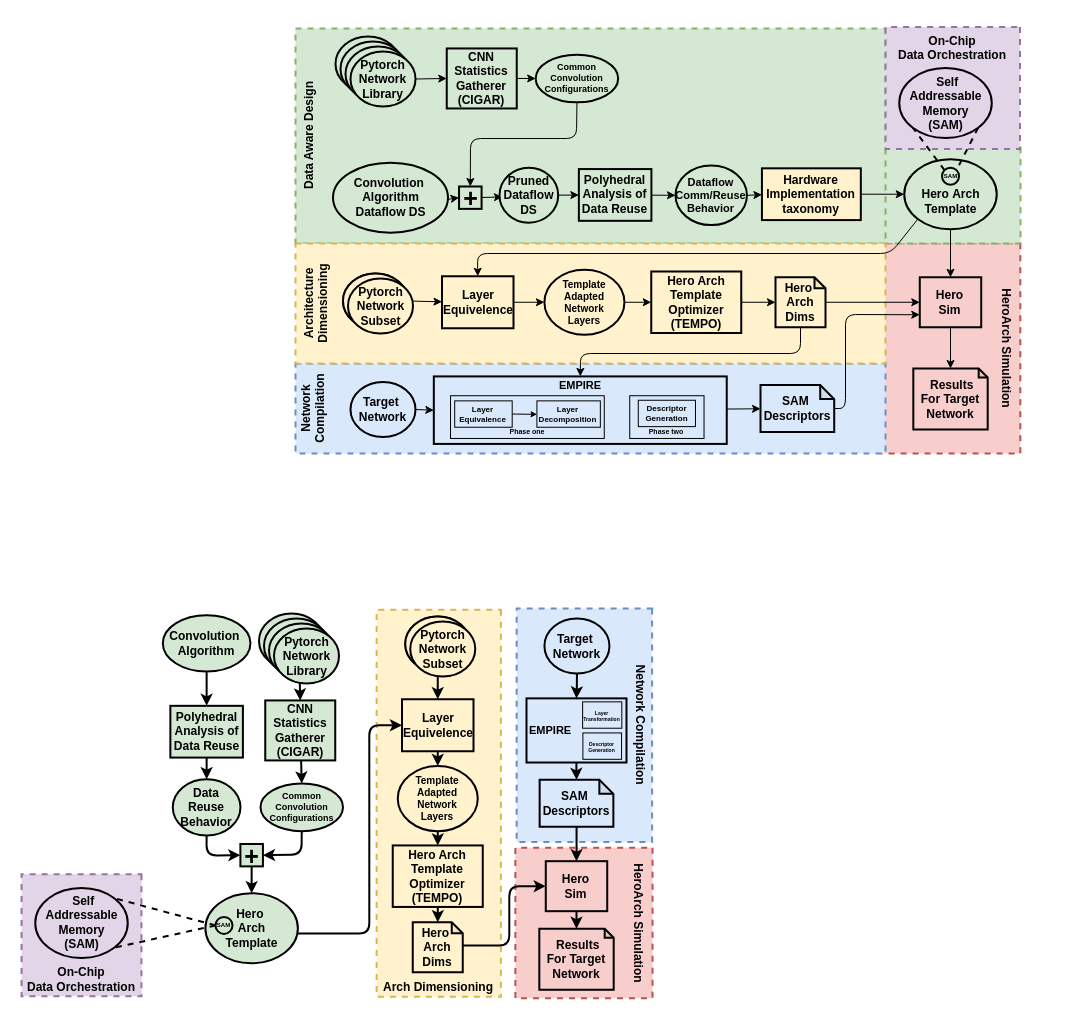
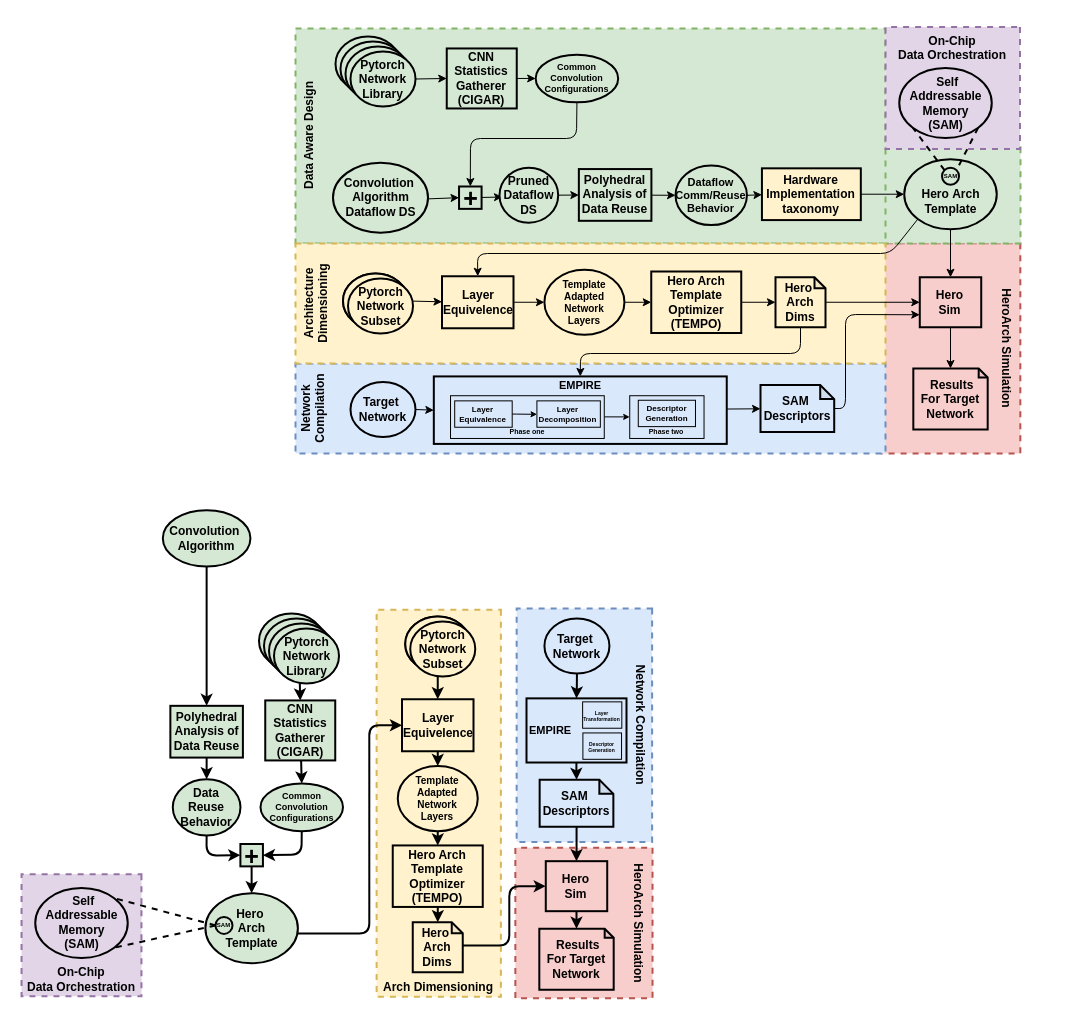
(391, 198) -> (381, 198)
none -> (615, 417)
(207, 643) -> (207, 538)
